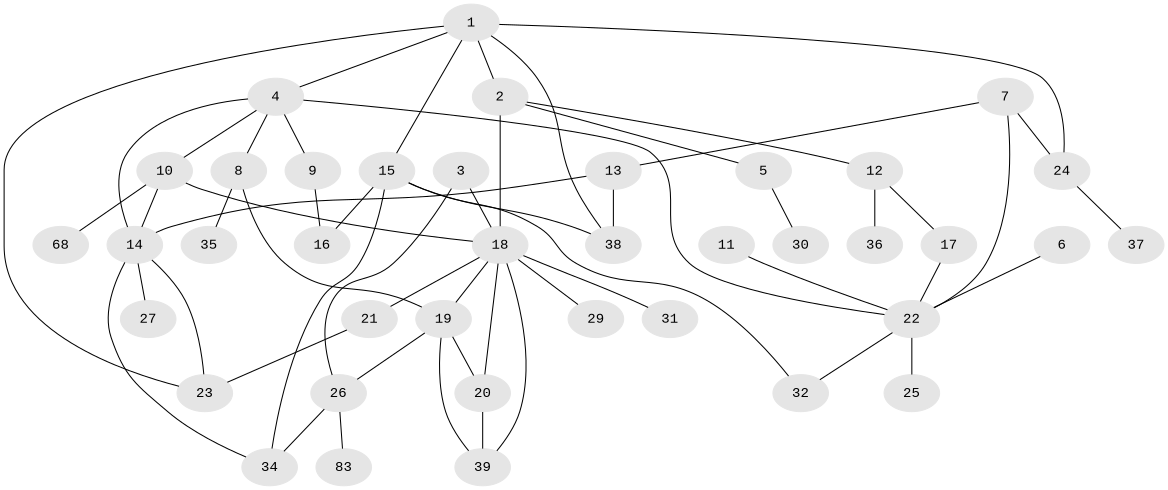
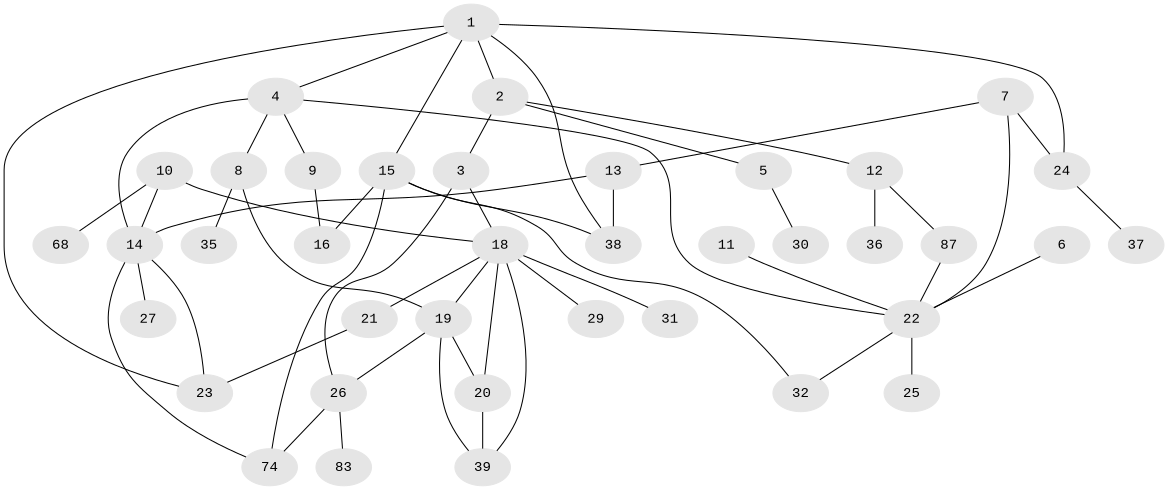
(220, 134) -> none
(500, 171) -> (481, 134)
(949, 245) -> (949, 245)
(270, 467) -> (270, 467)
